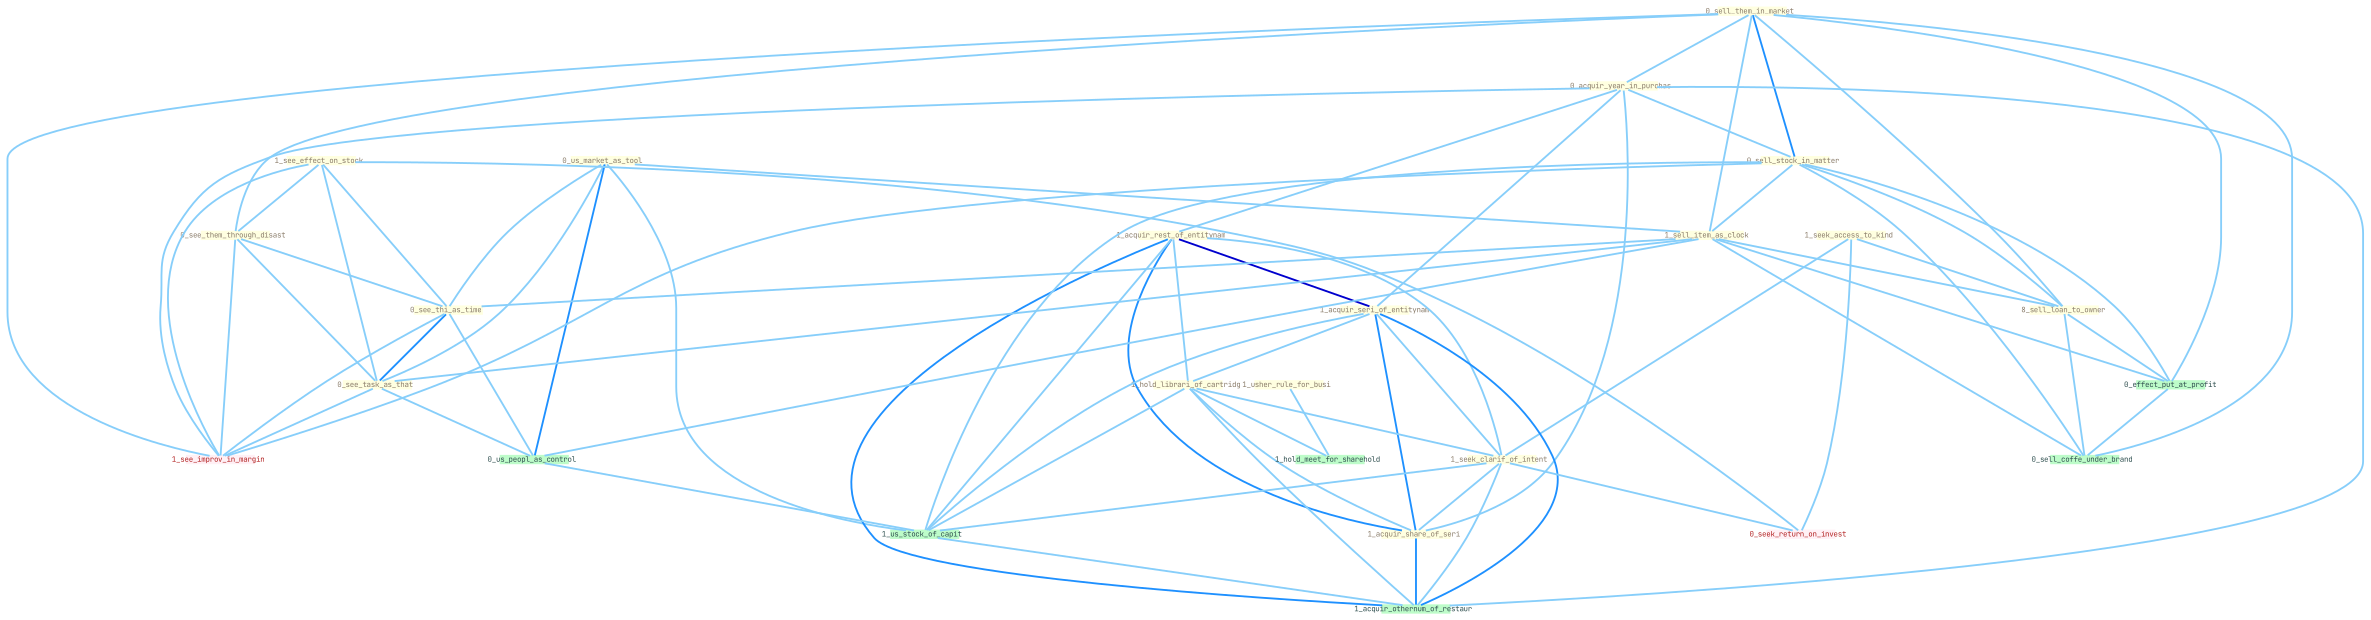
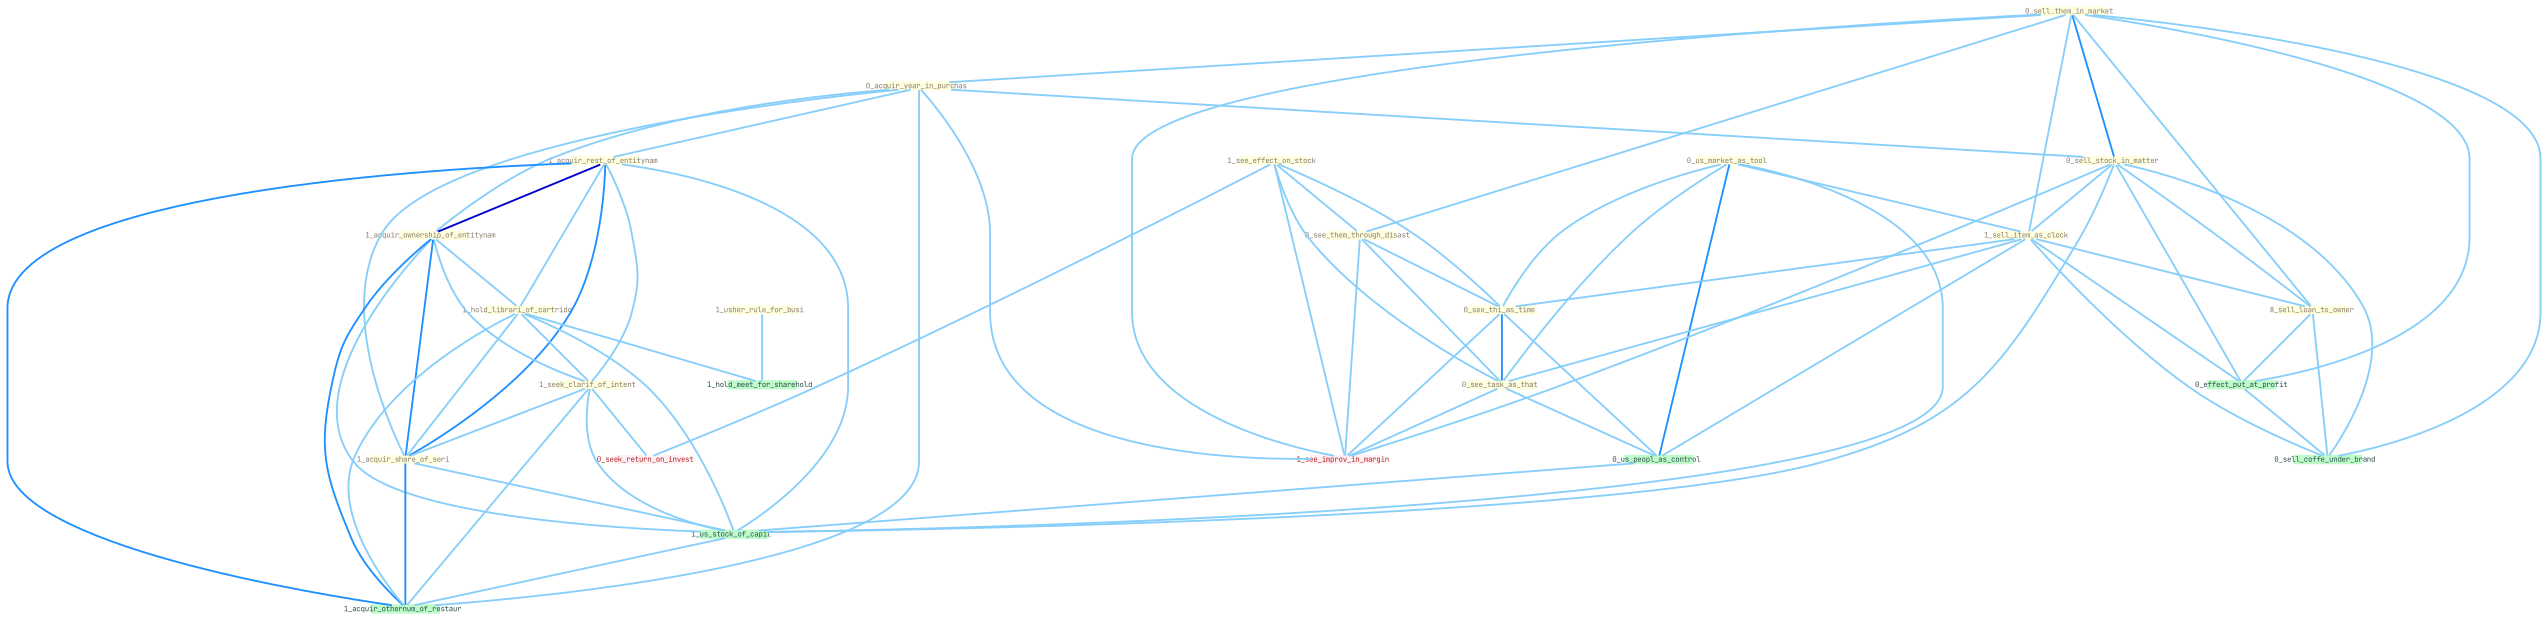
(1851, 235) -> none
(1375, 310) -> (433, 235)
none -> (570, 497)
